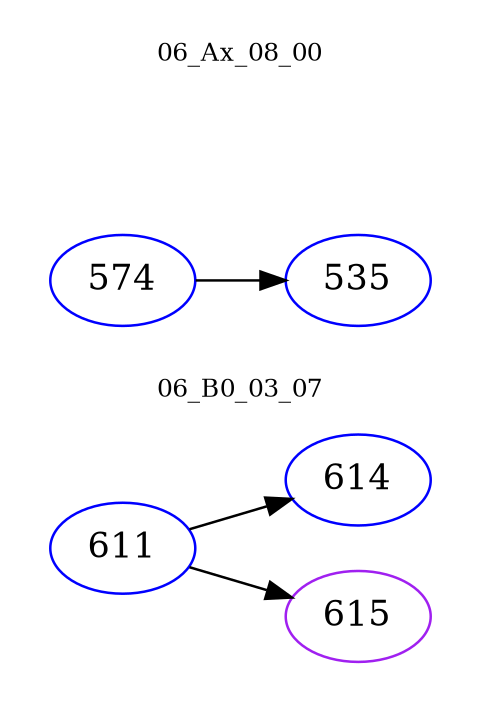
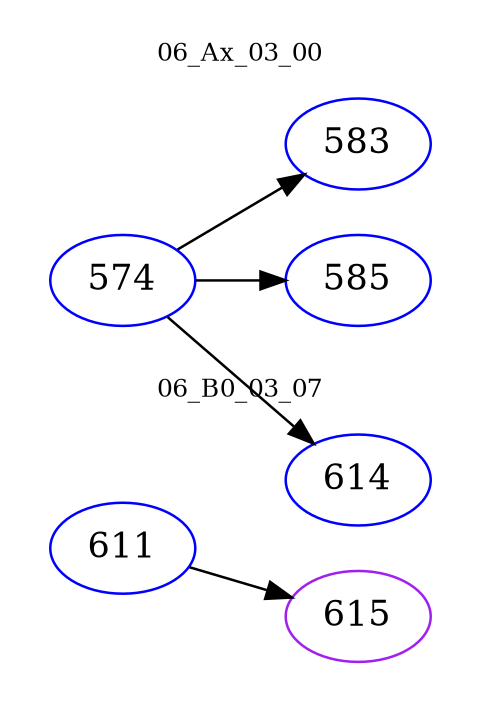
(240, 54) -> (240, 54)
none -> (358, 144)
(358, 280) -> (358, 280)
(228, 518) -> (243, 383)
